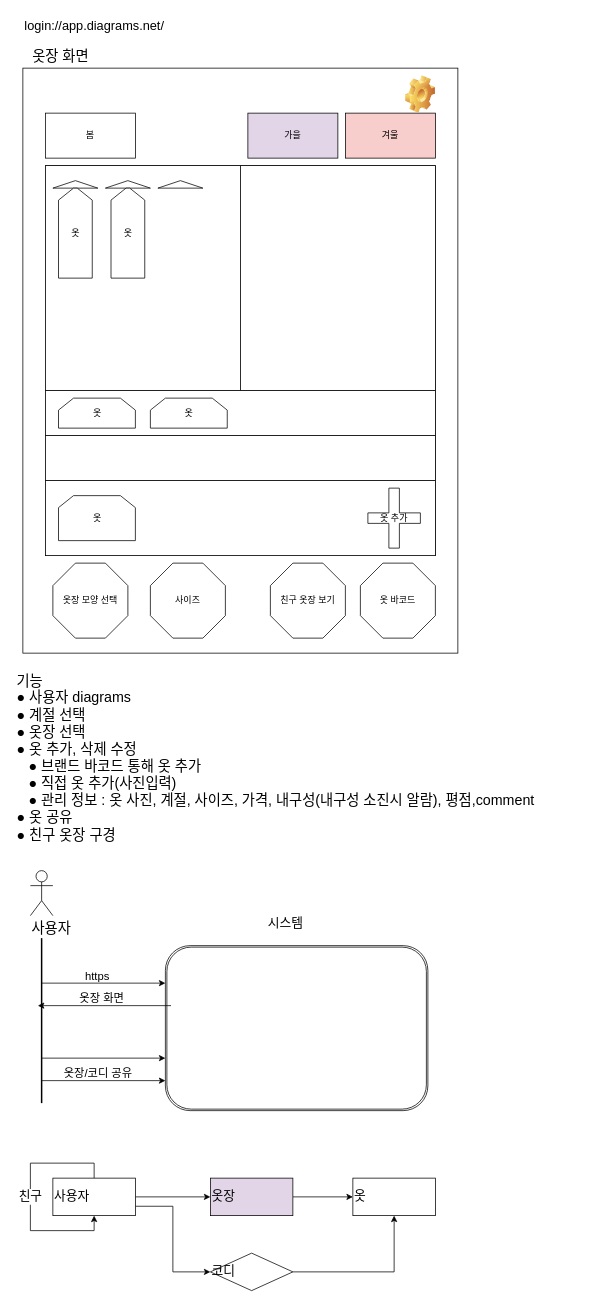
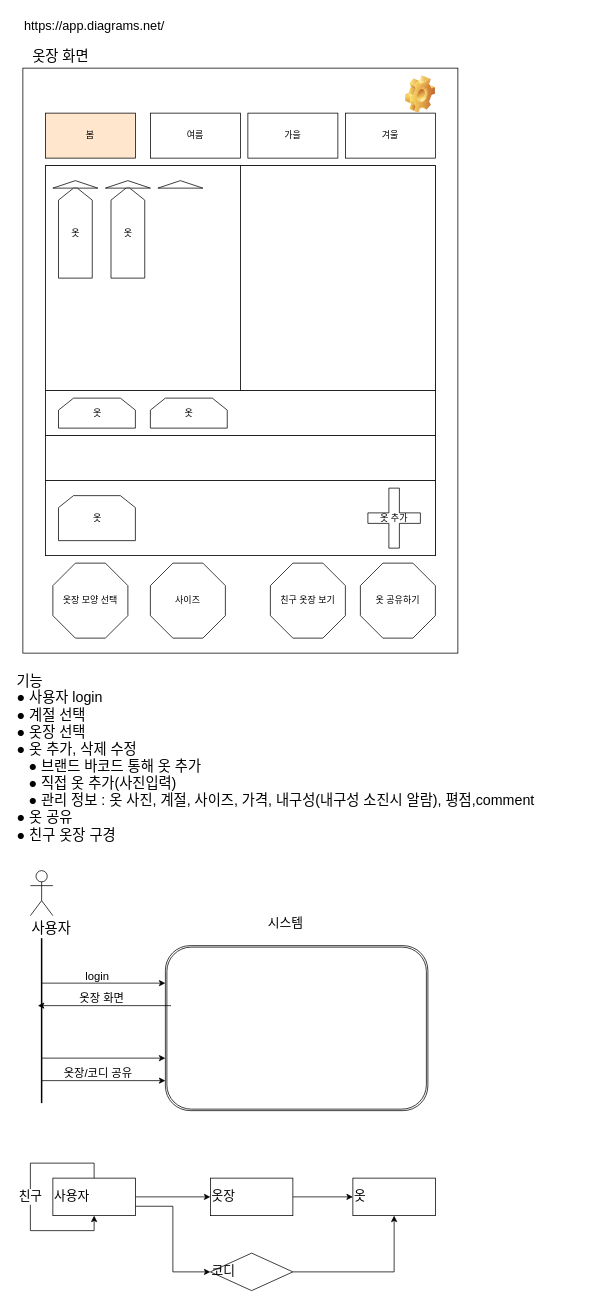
(95, 27) -> (95, 27)
(90, 135) -> (90, 135)
none -> (195, 135)
(293, 135) -> (293, 135)
(390, 135) -> (390, 135)
(398, 600) -> (398, 600)
(292, 758) -> (292, 758)
(98, 975) -> (98, 975)
(252, 1197) -> (252, 1197)
